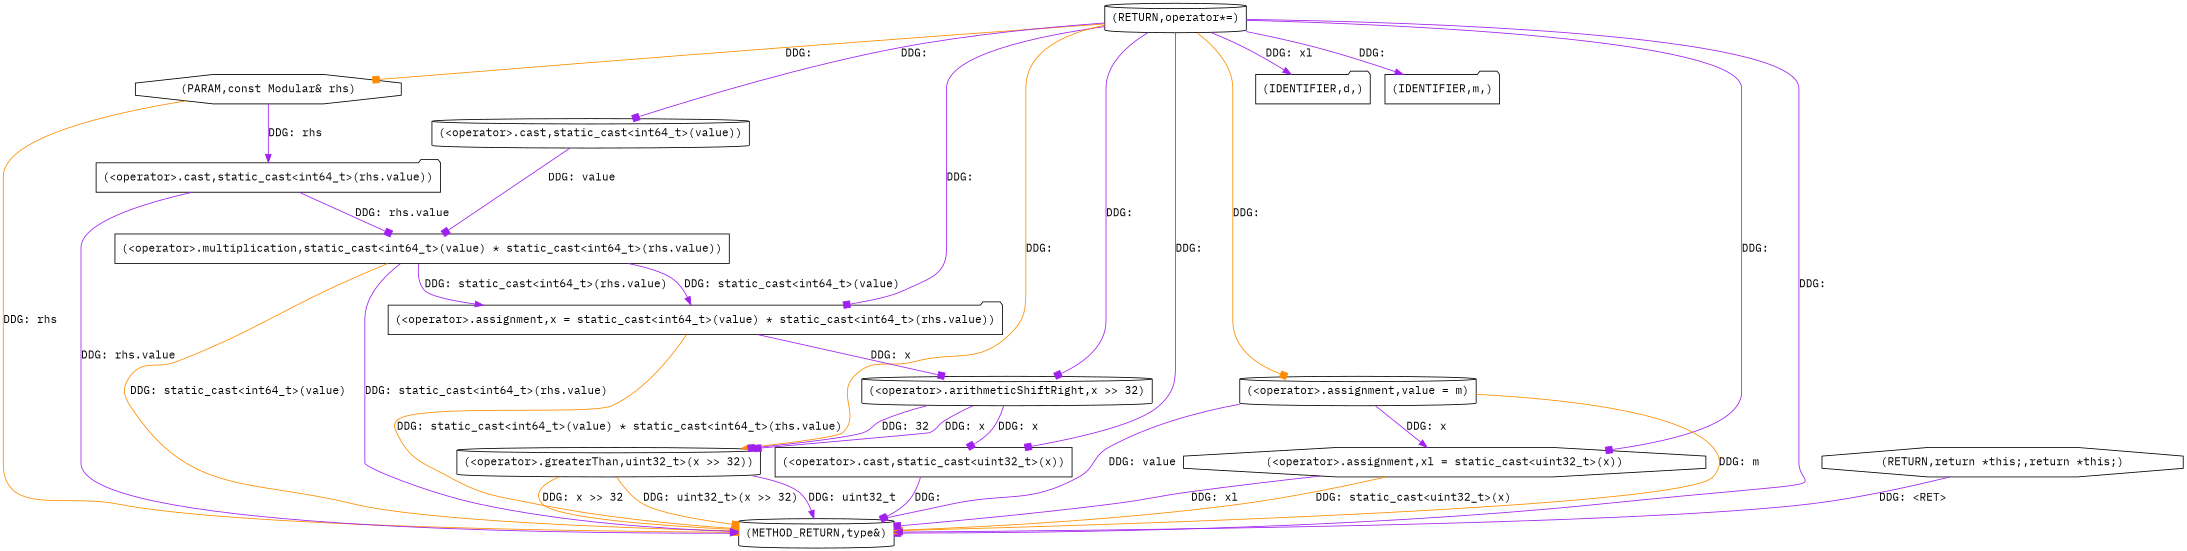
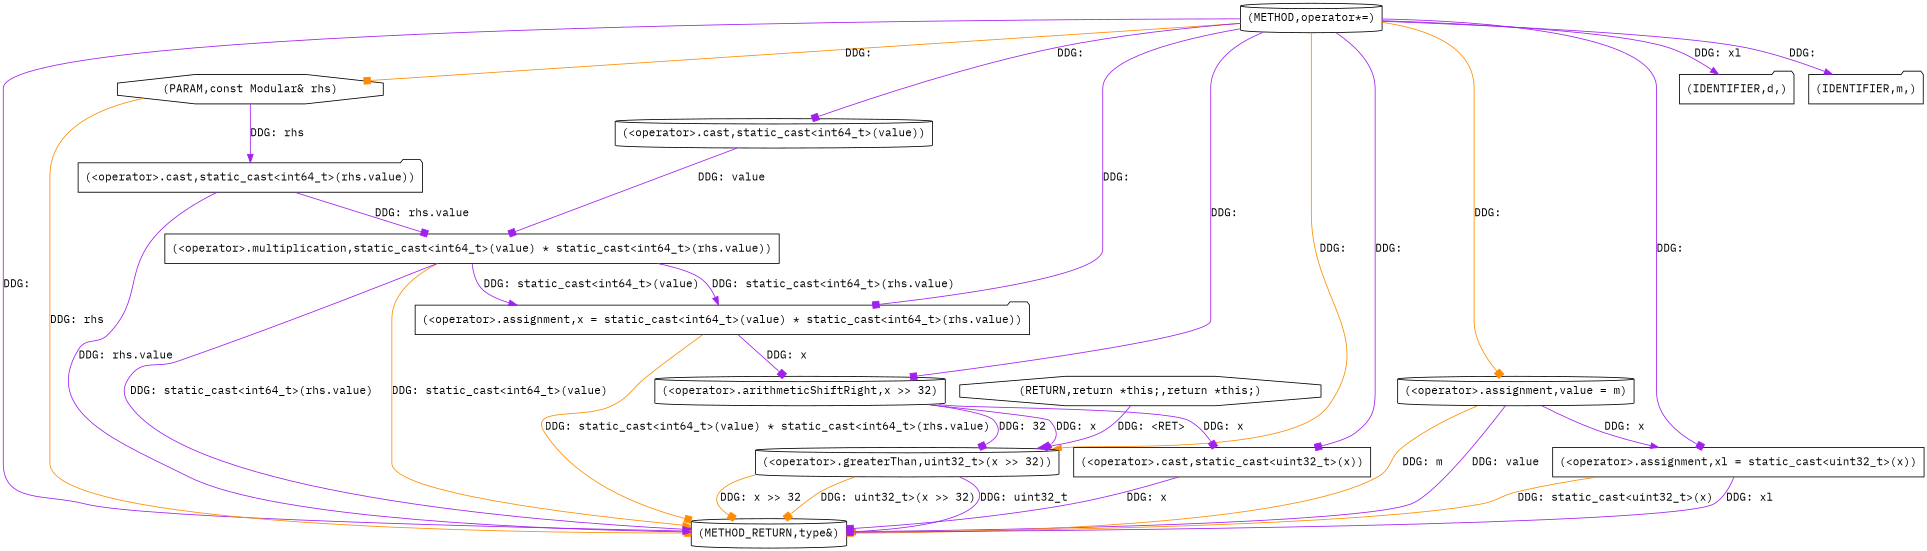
(1176, 18) -> (1311, 18)
(1445, 462) -> (1738, 462)
(932, 498) -> (1147, 498)
(1428, 524) -> (1093, 436)
